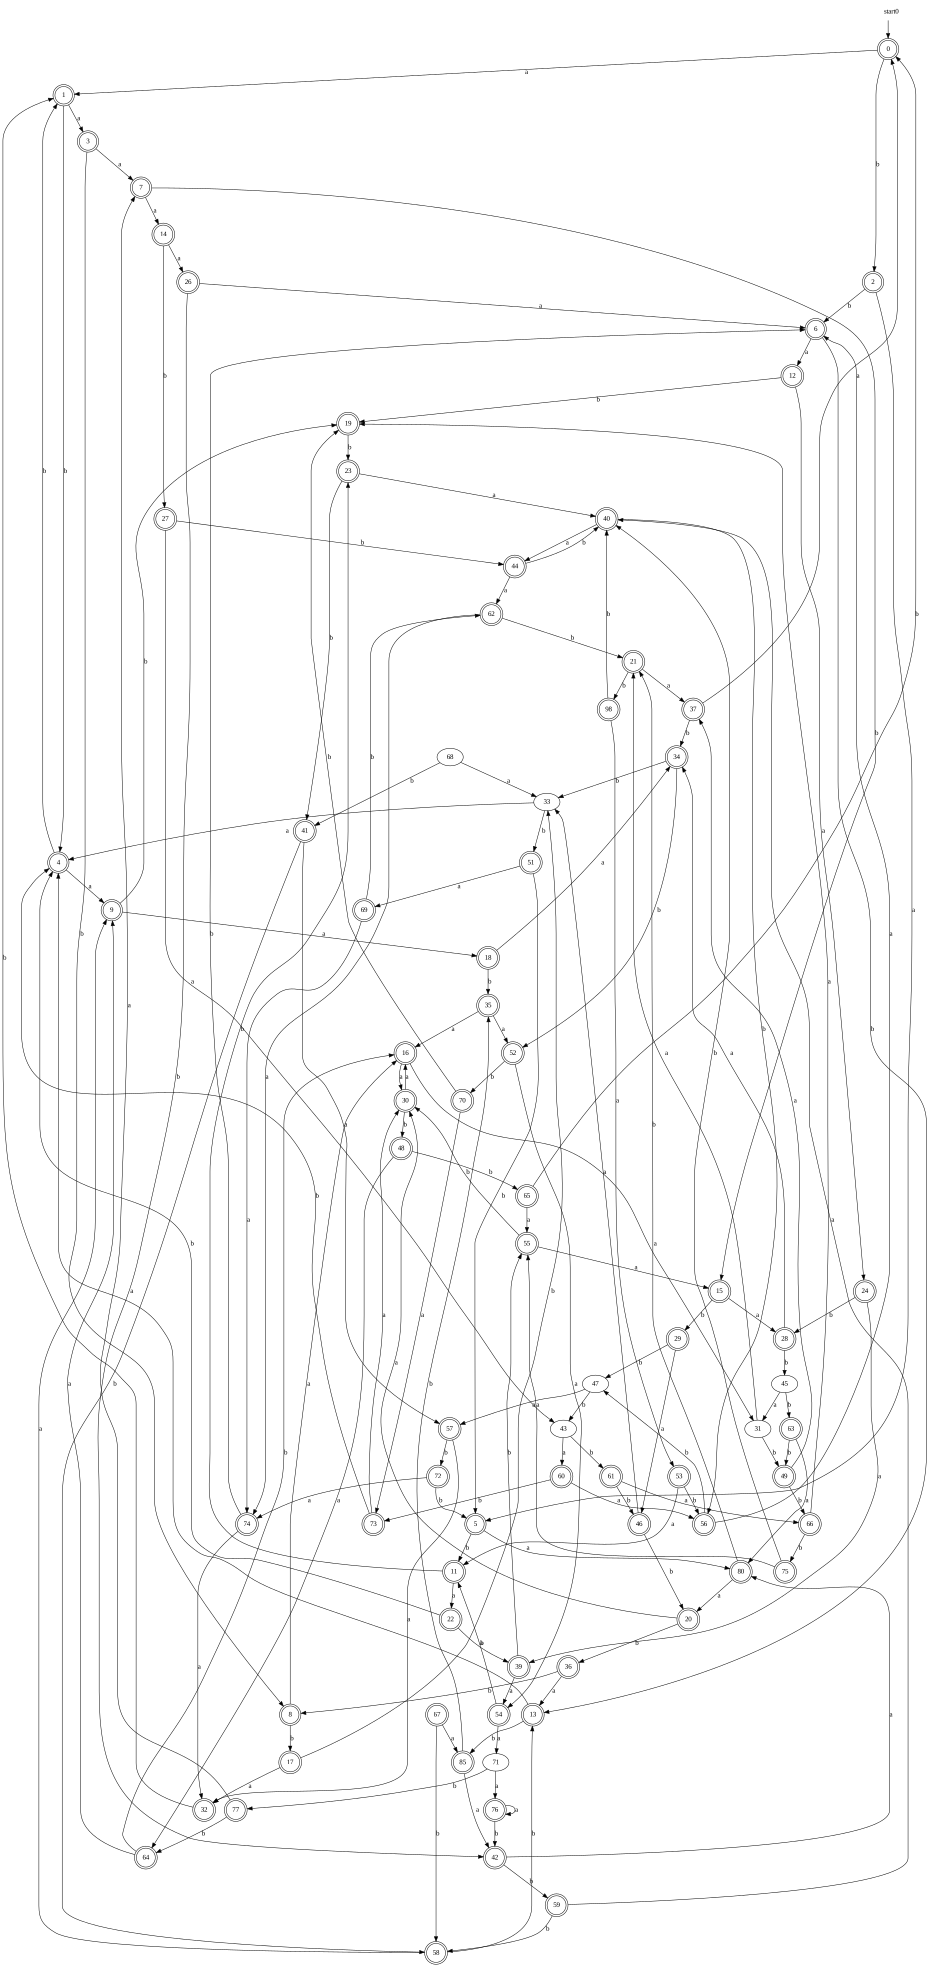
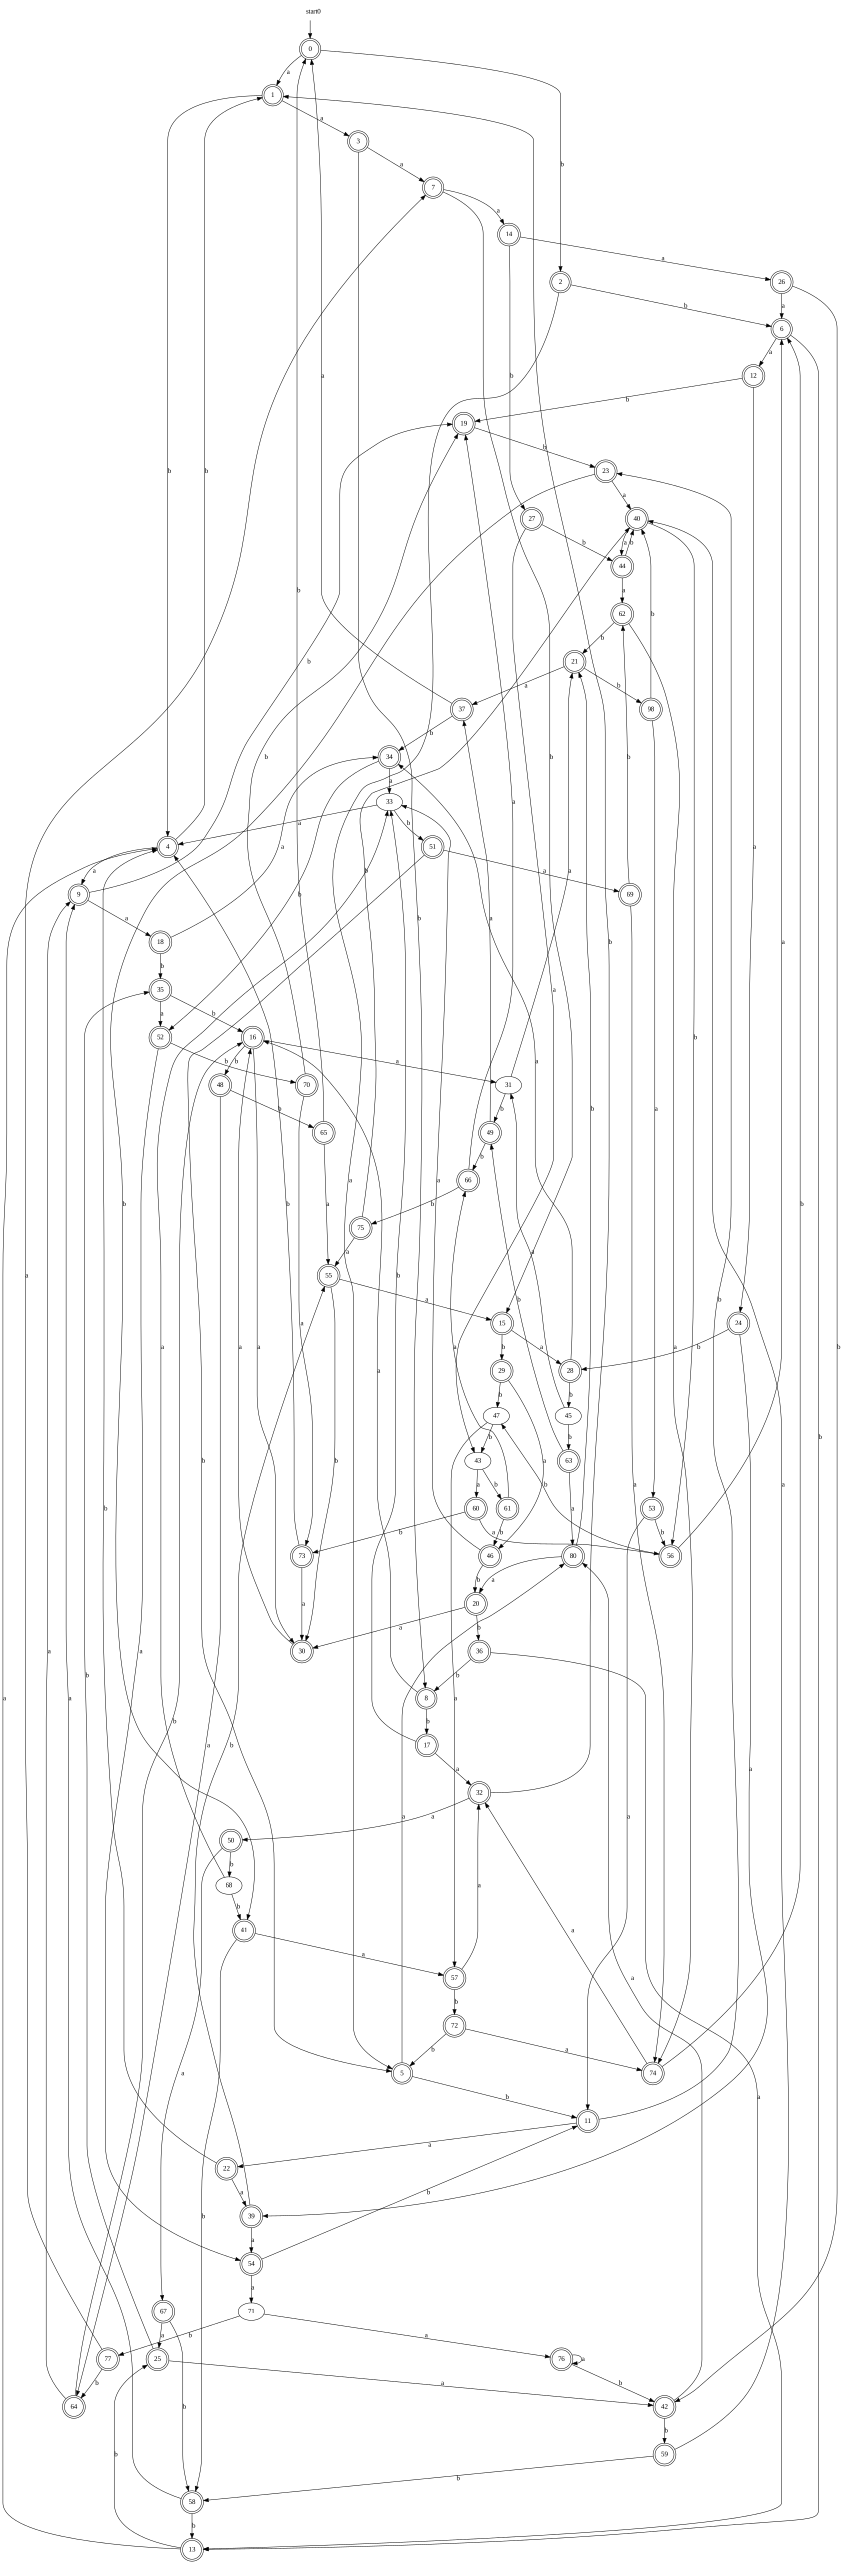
(617, 781) -> (391, 781)
(453, 1029) -> (214, 1014)
(403, 1122) -> (235, 1057)
(463, 1762) -> (158, 2359)
none -> (231, 1841)
